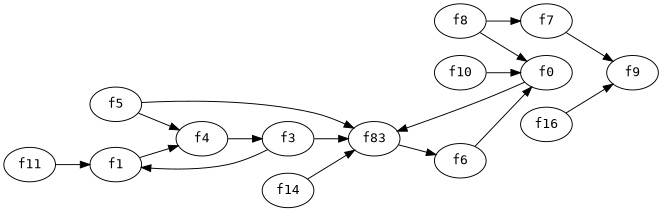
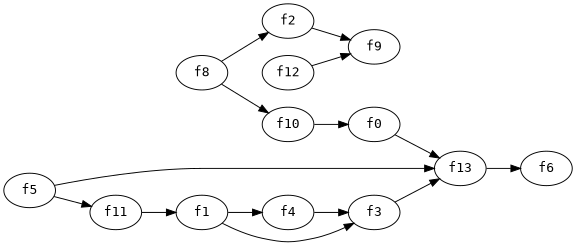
(546, 21) -> (288, 21)
(499, 44) -> (241, 96)
(154, 120) -> (68, 200)
(500, 120) -> none
(546, 124) -> (288, 73)
(374, 139) -> (460, 168)
(211, 167) -> (283, 242)
(288, 190) -> none
